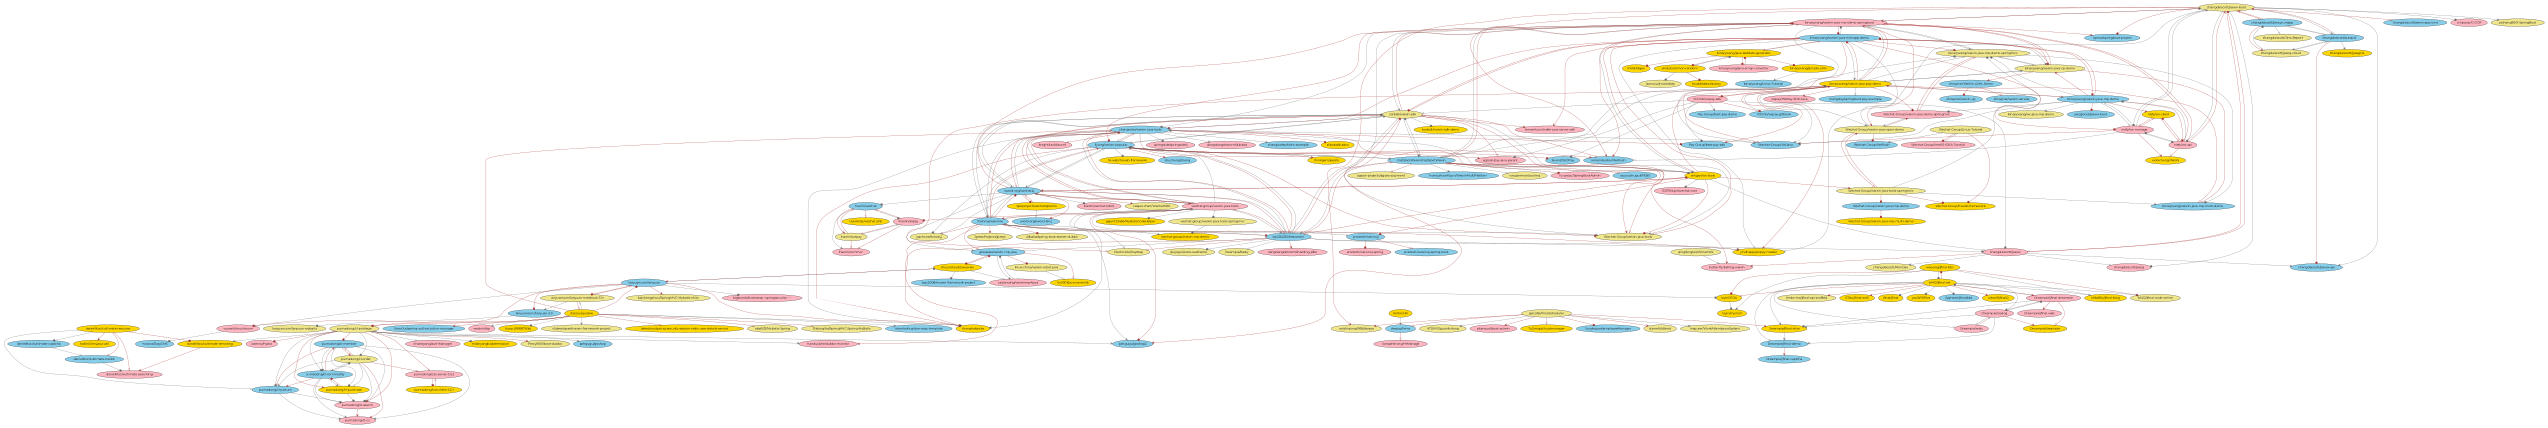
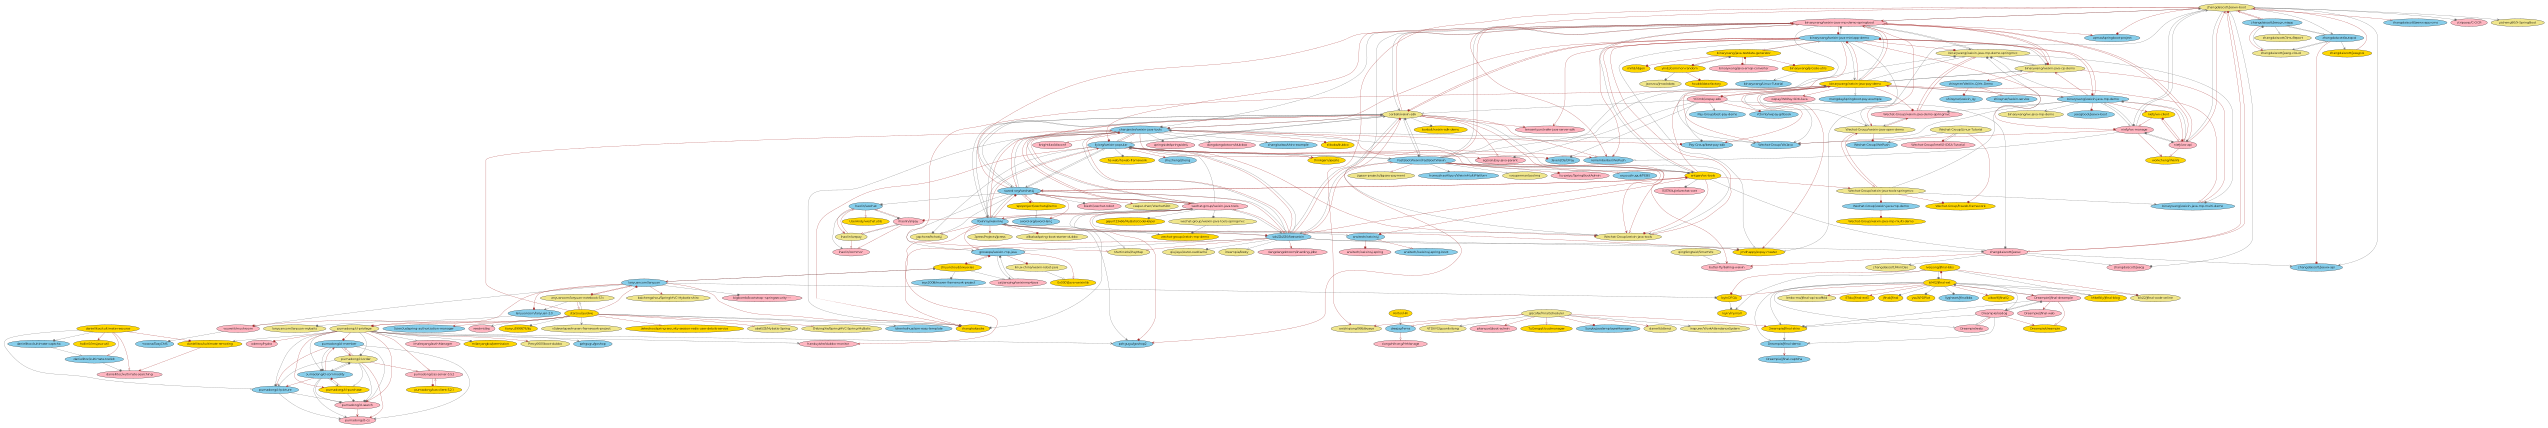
(2307, 19) -> (2323, 16)
(2147, 123) -> none
(346, 367) -> none
